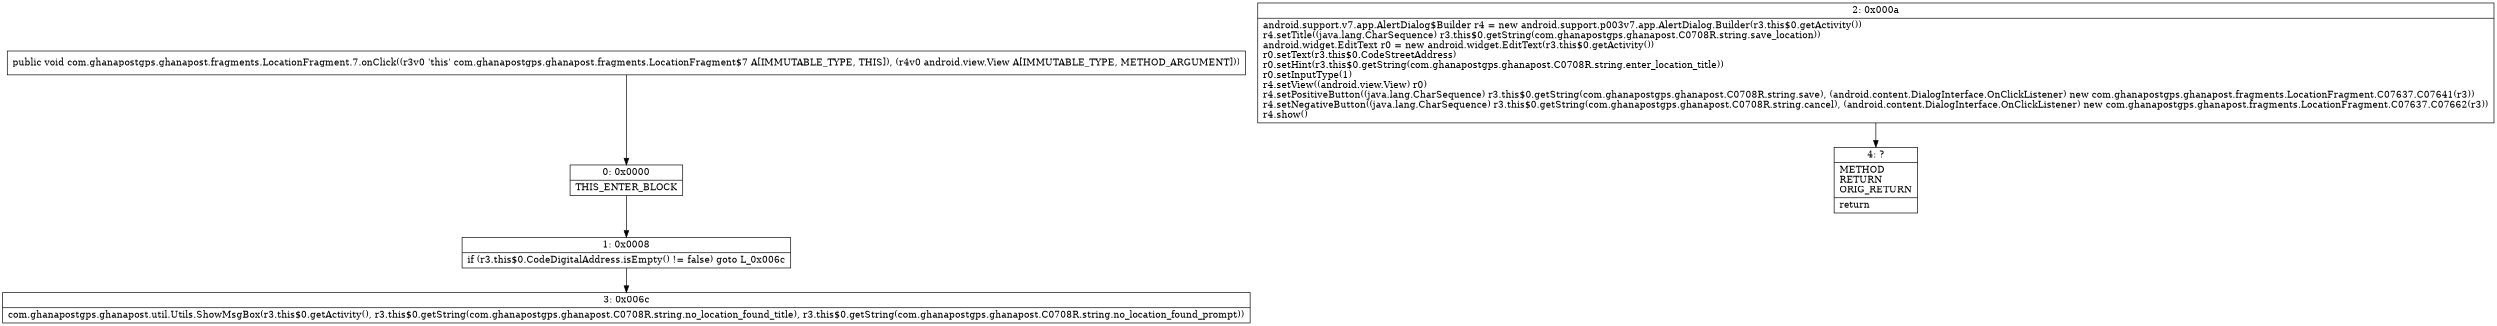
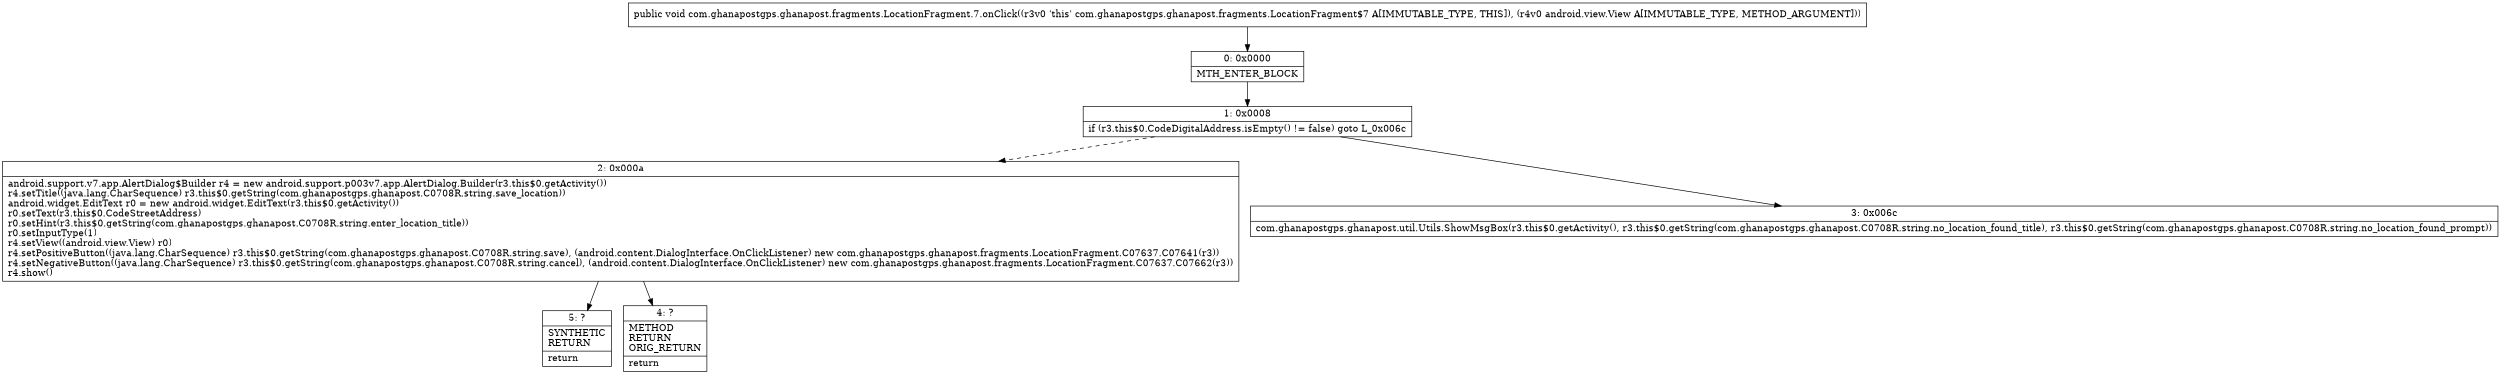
none -> (1080, 149)
(626, 187) -> (1247, 74)
none -> (577, 339)
